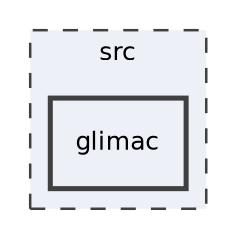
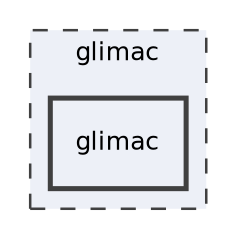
(118, 54) -> (118, 54)
